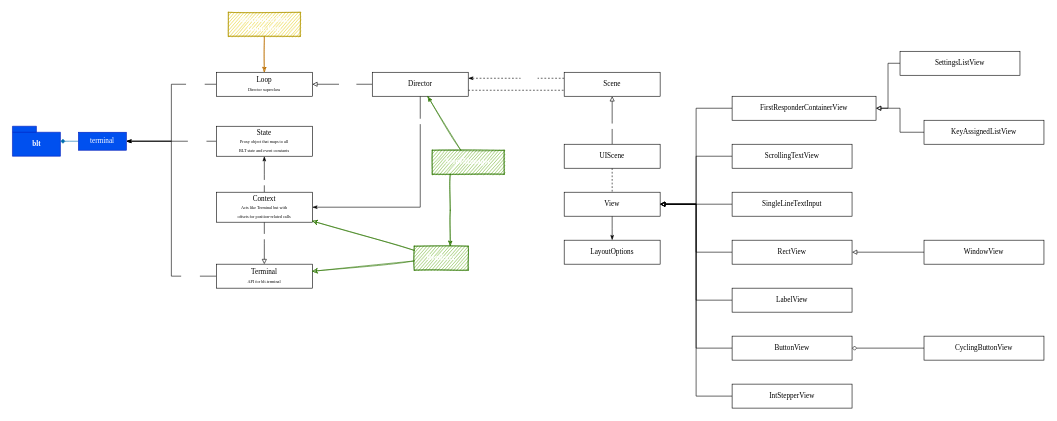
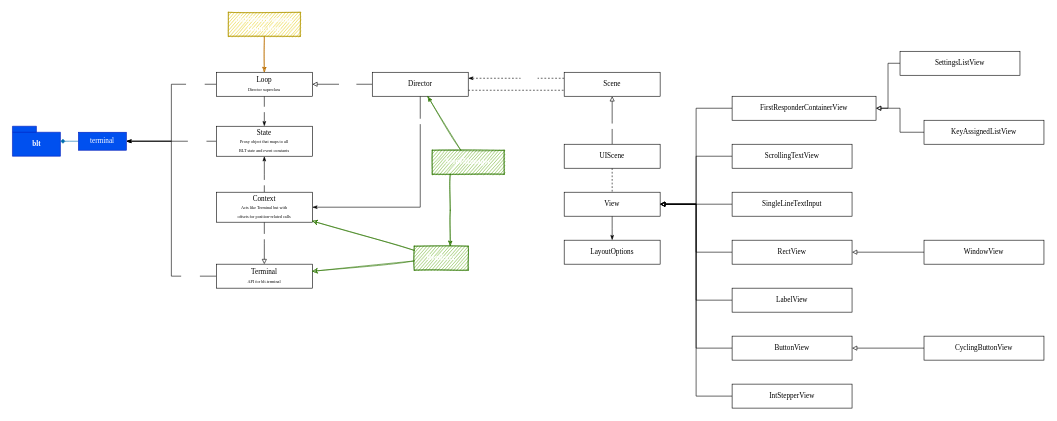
(264, 24) -> (264, 24)
none -> (264, 120)
(858, 348) -> (858, 348)
